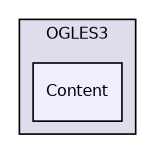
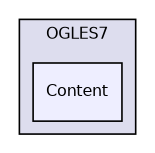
(78, 35) -> (78, 35)
